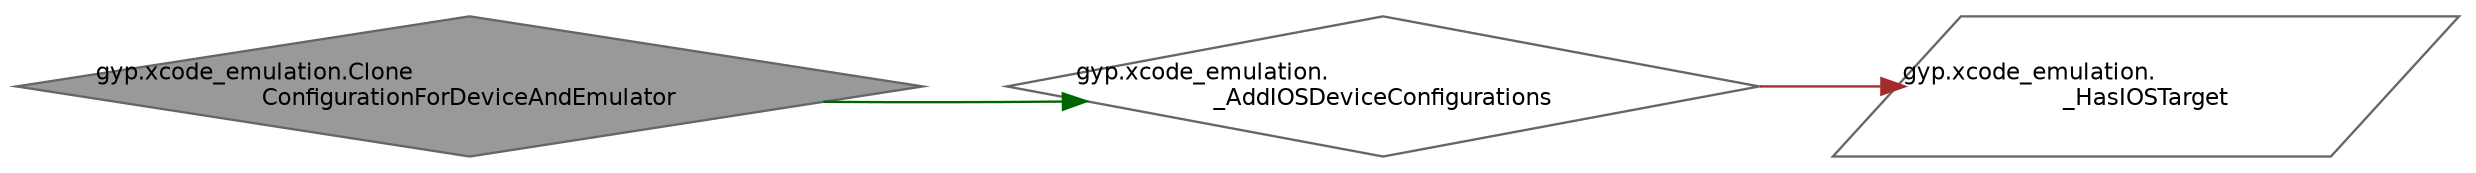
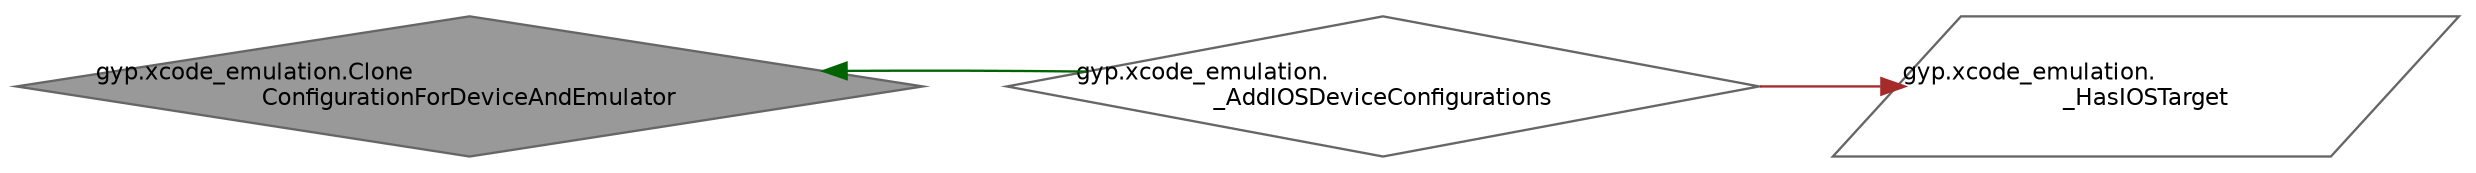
(943, 102) -> (967, 71)
